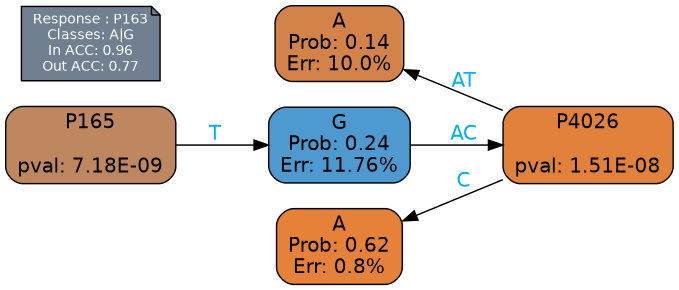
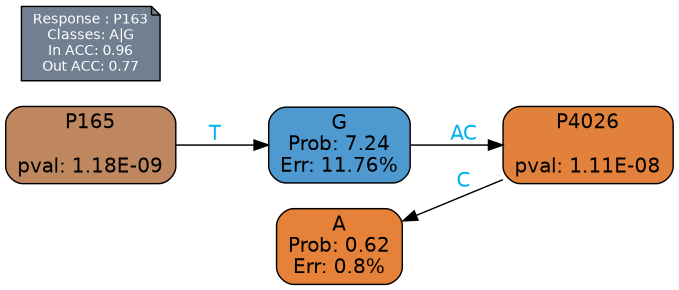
(339, 44) -> none
(91, 145) -> (91, 145)
(339, 145) -> (339, 145)
(588, 145) -> (588, 145)
